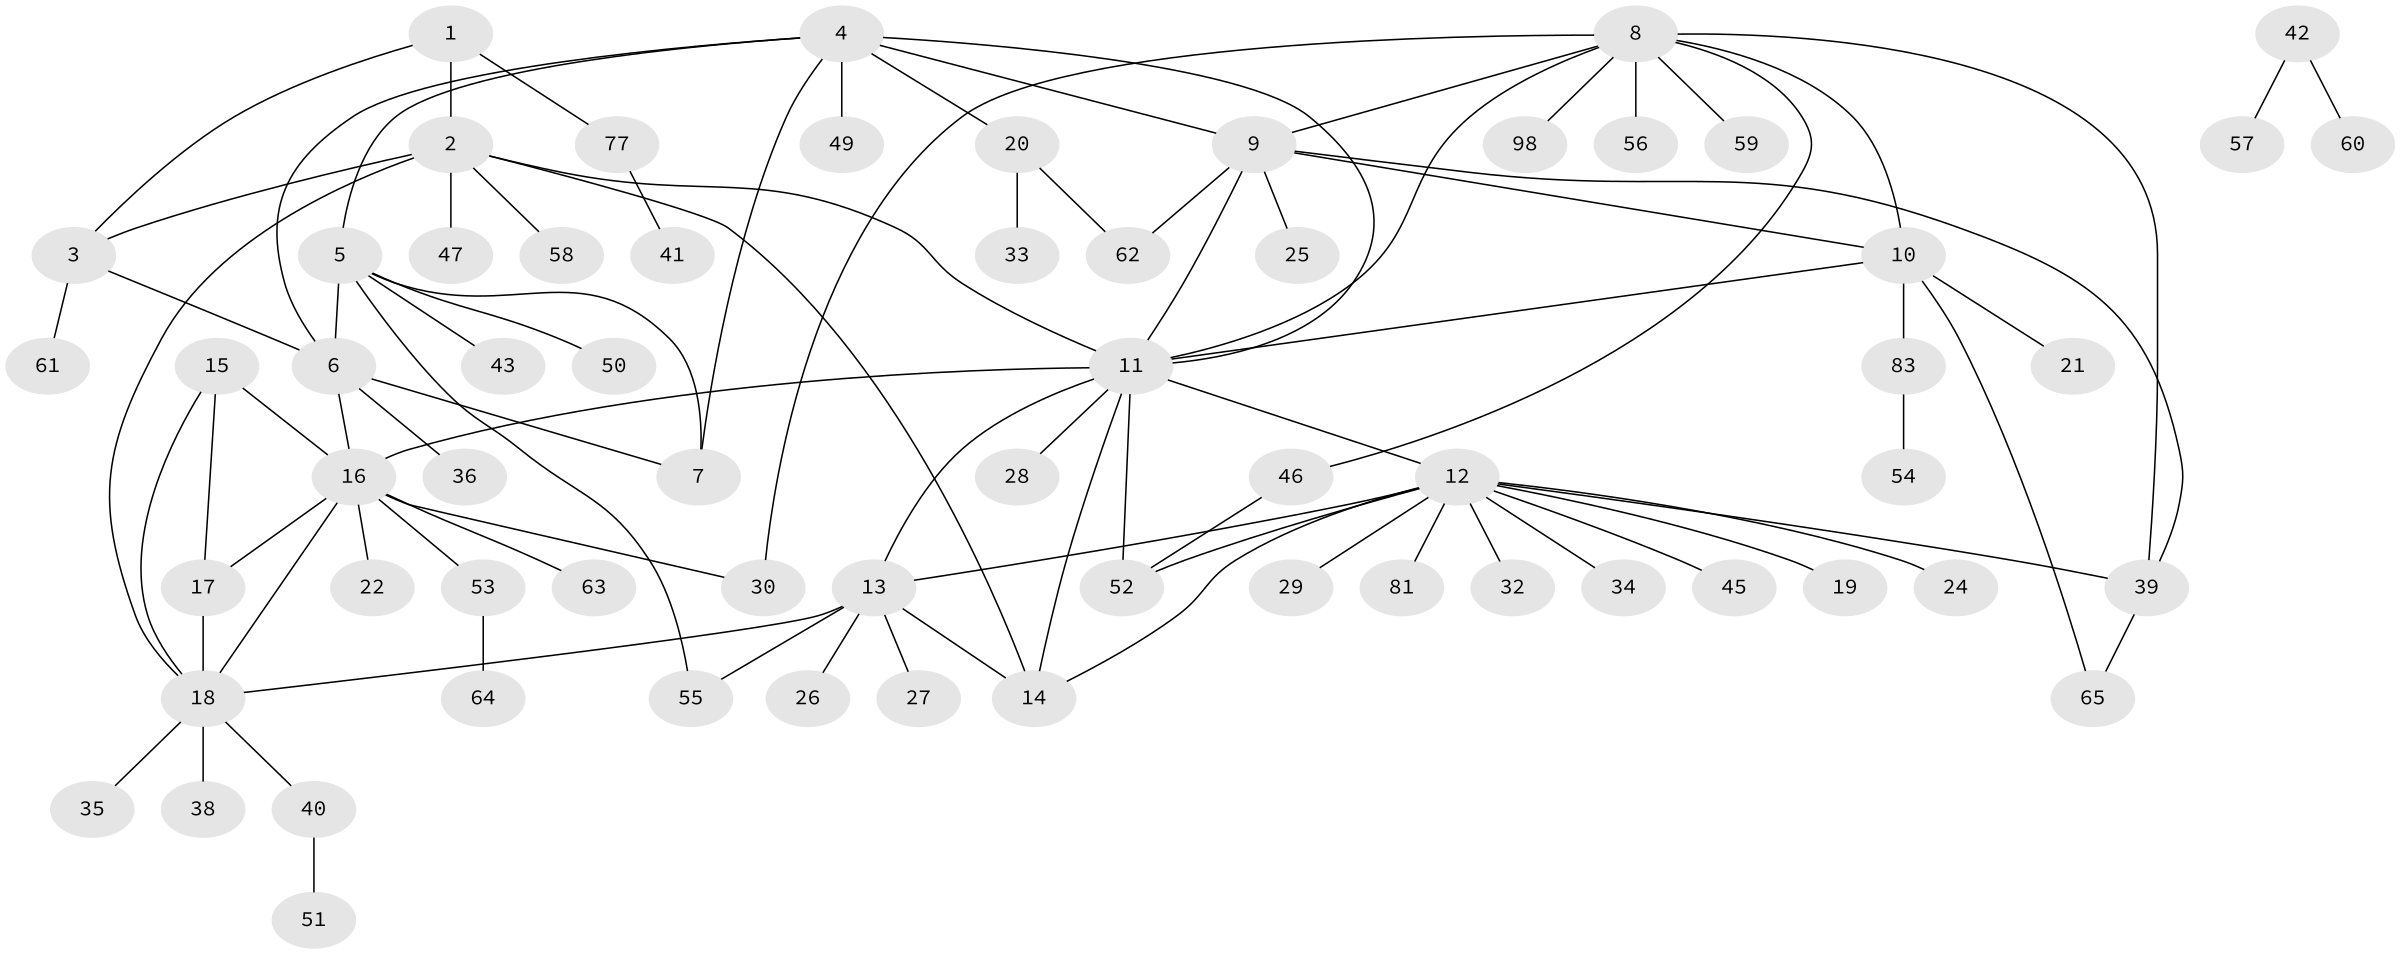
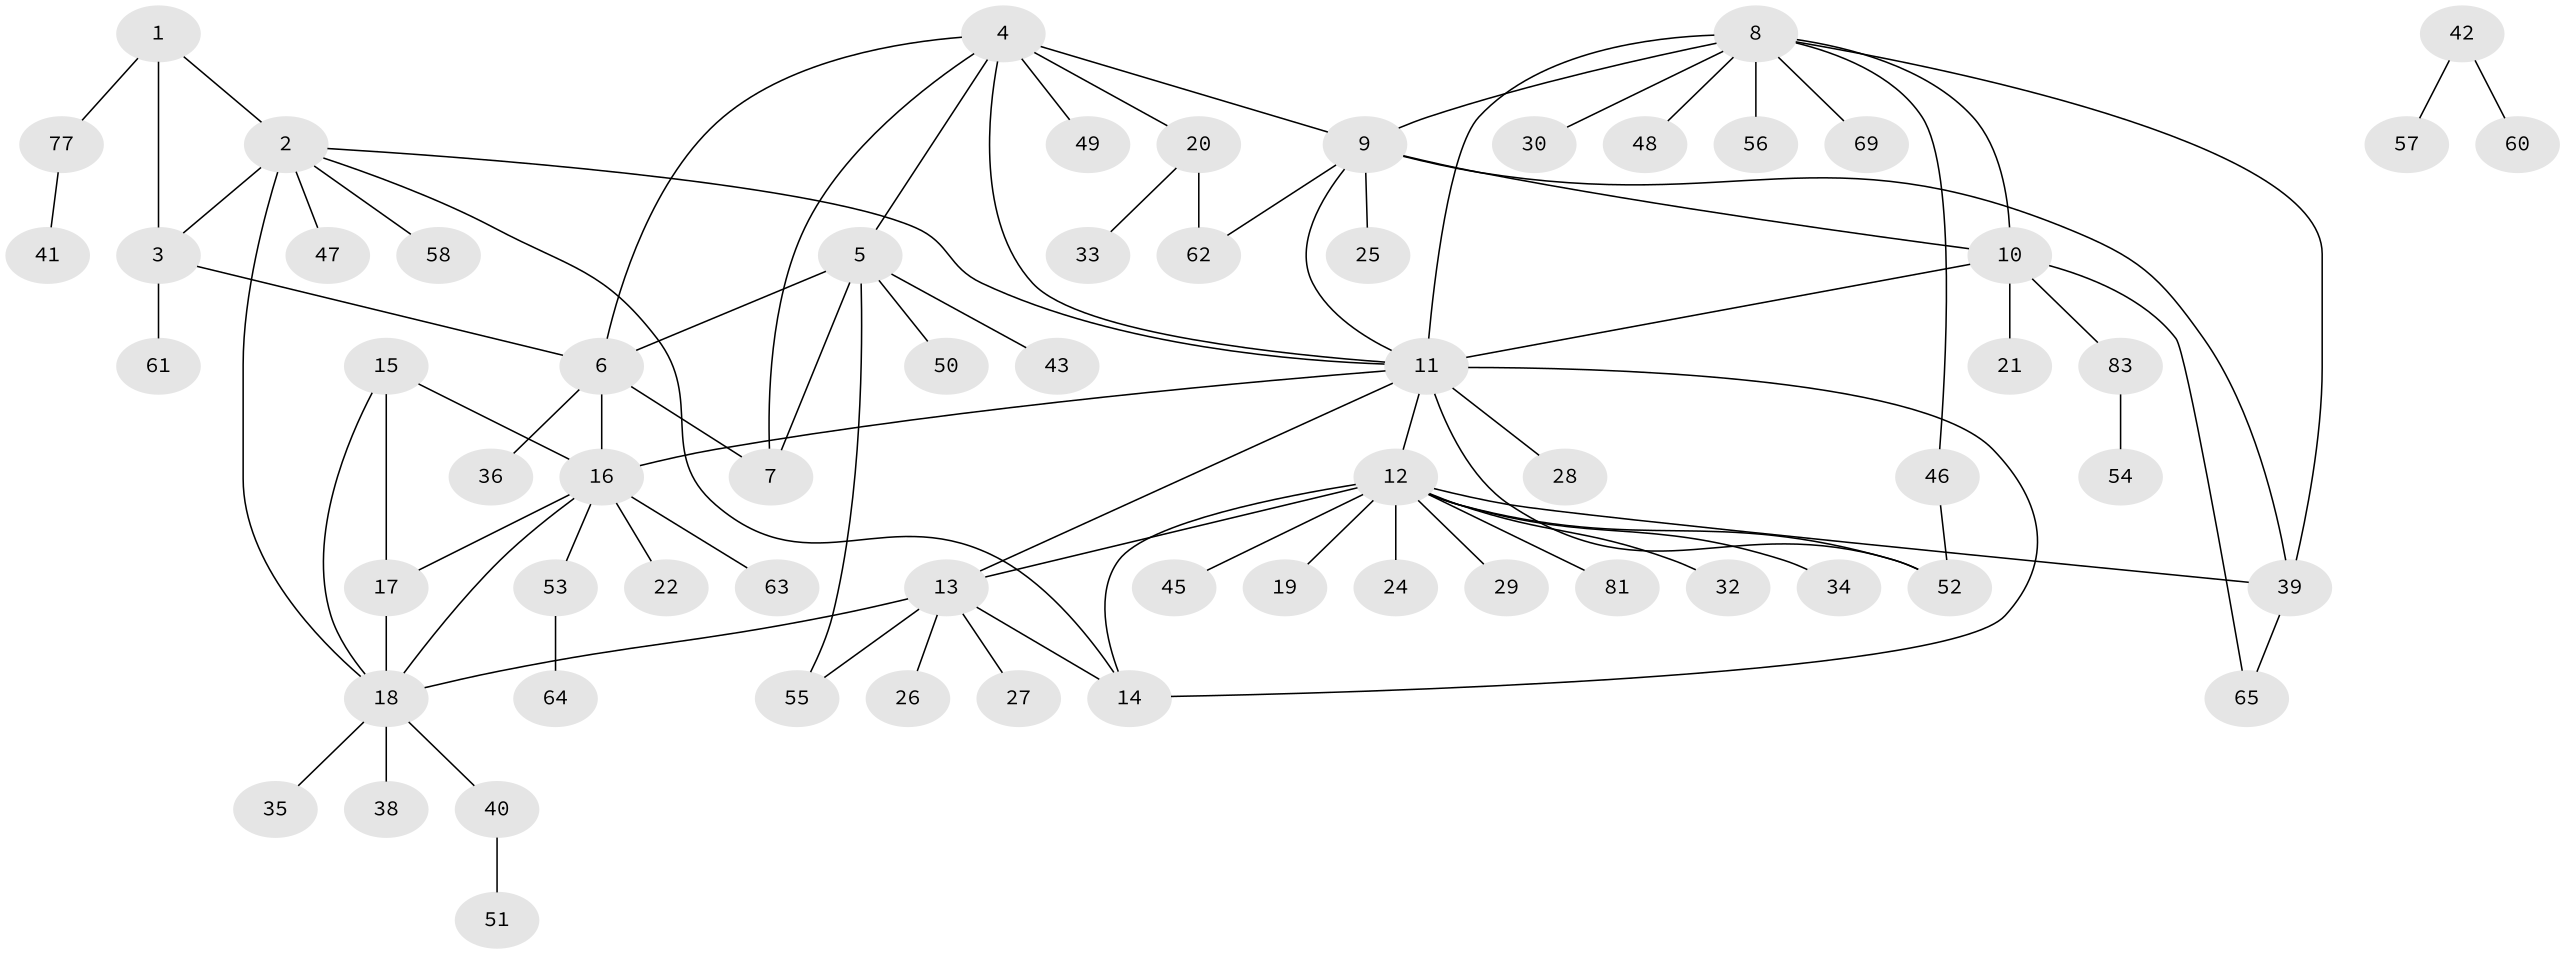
(1525, 145) -> (1645, 145)
(1747, 145) -> (1867, 145)
(554, 538) -> none
